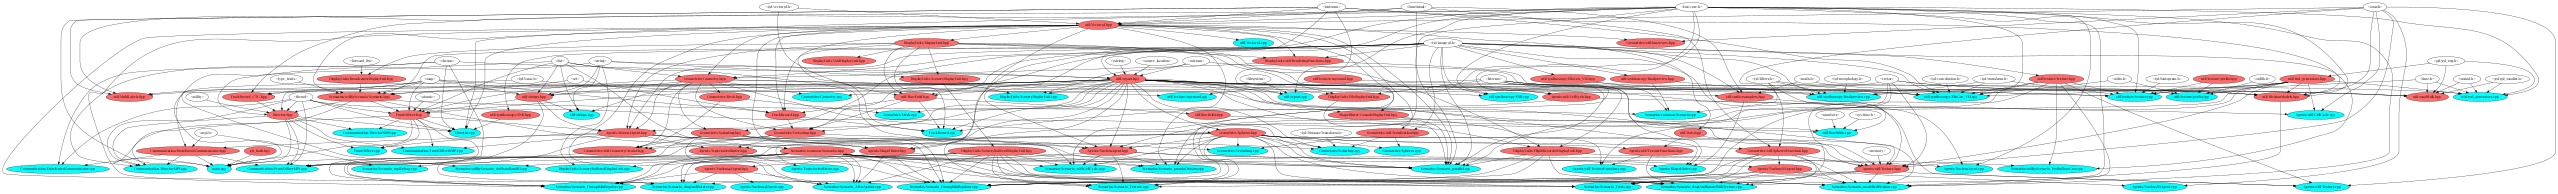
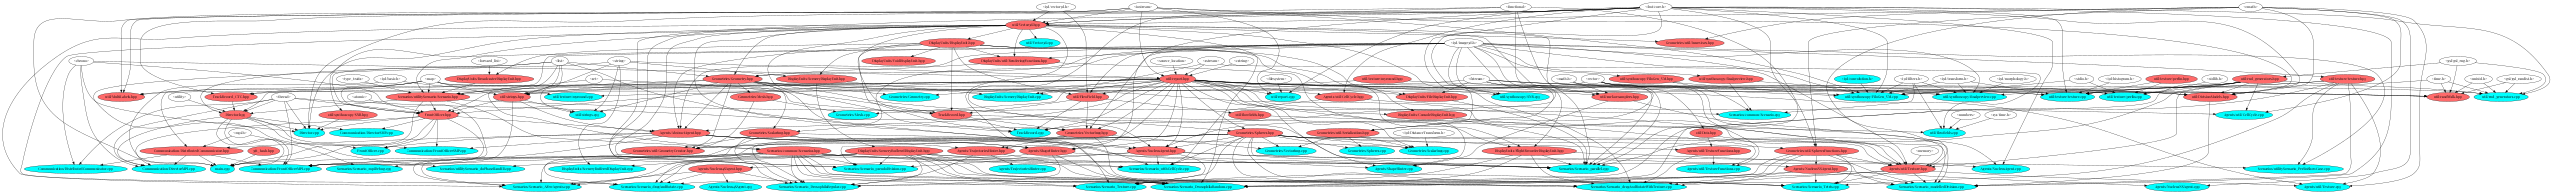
(1945, 79) -> (1857, 79)
(1368, 115) -> (1427, 115)
(1332, 181) -> (1478, 124)
